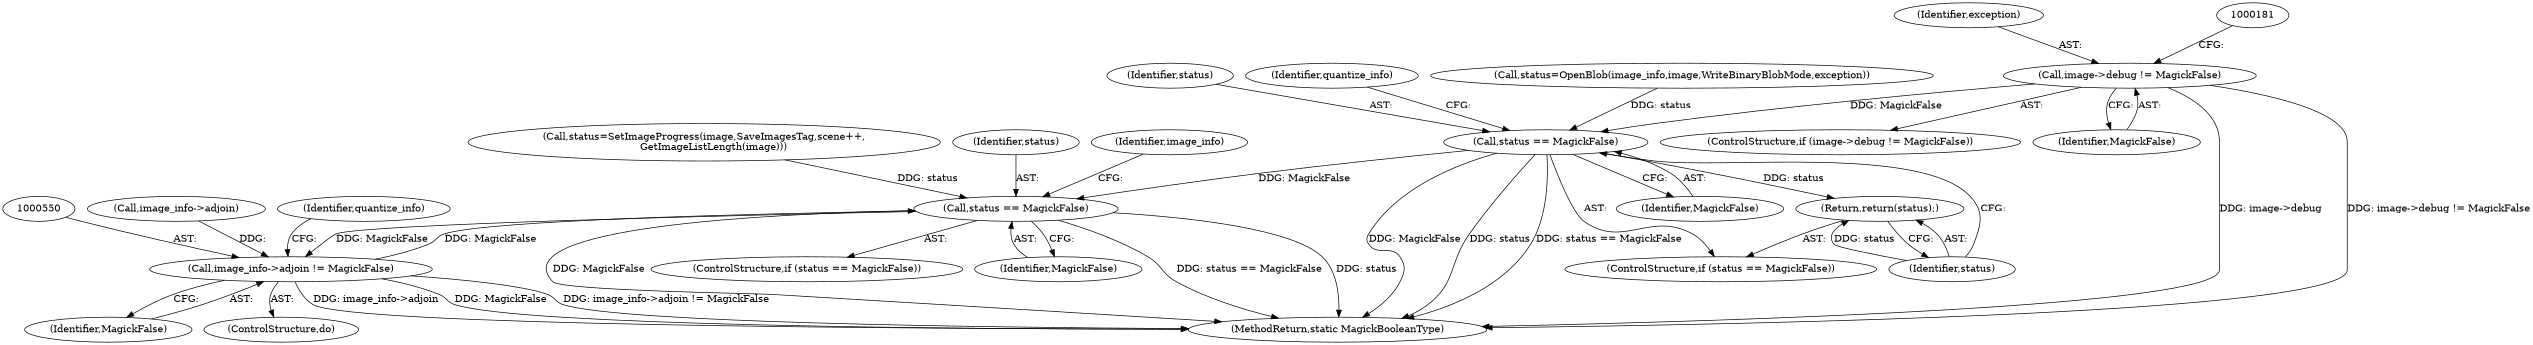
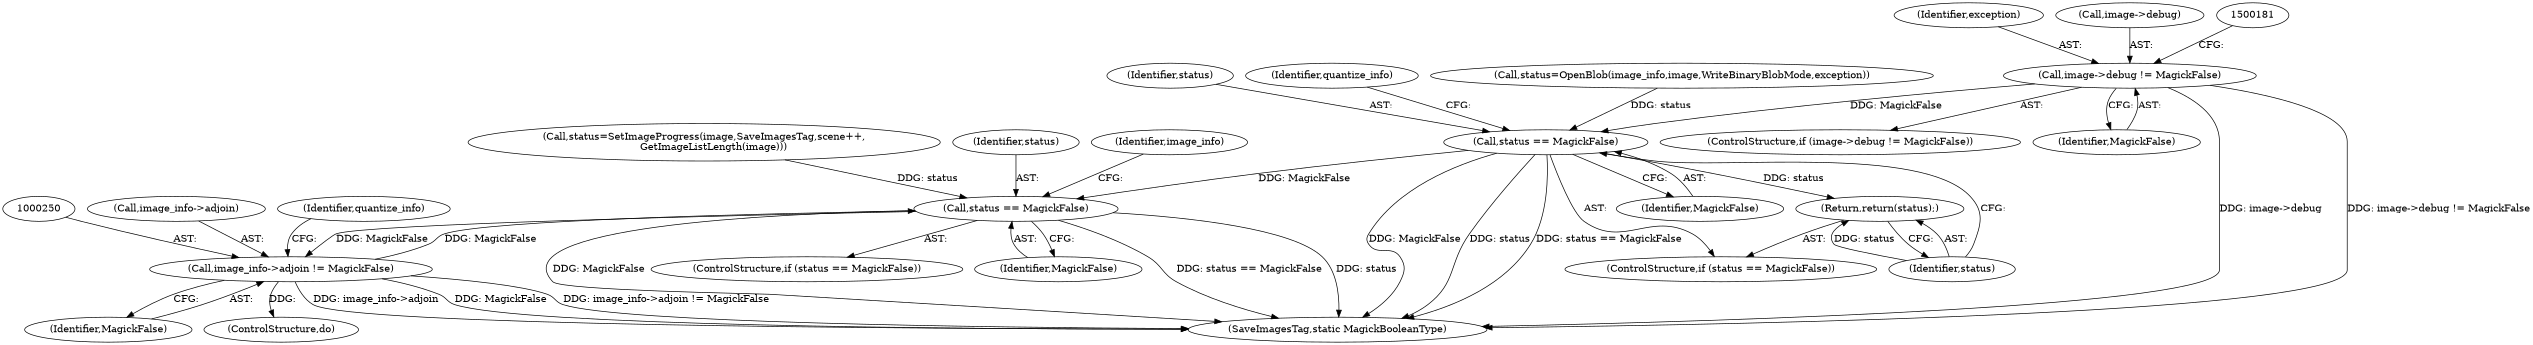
none -> (2130, 15)
(2253, 15) -> (2253, 15)
(39, 209) -> (39, 209)
(254, 239) -> (254, 239)
(284, 299) -> (284, 299)
(1338, 330) -> (1338, 330)
